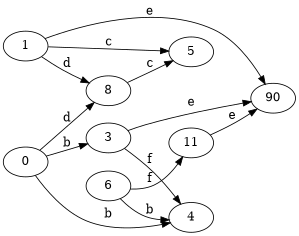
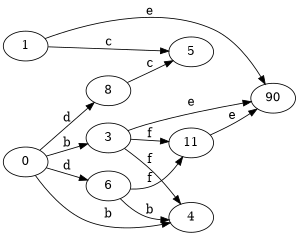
(61, 69) -> none
none -> (146, 140)
none -> (63, 173)
